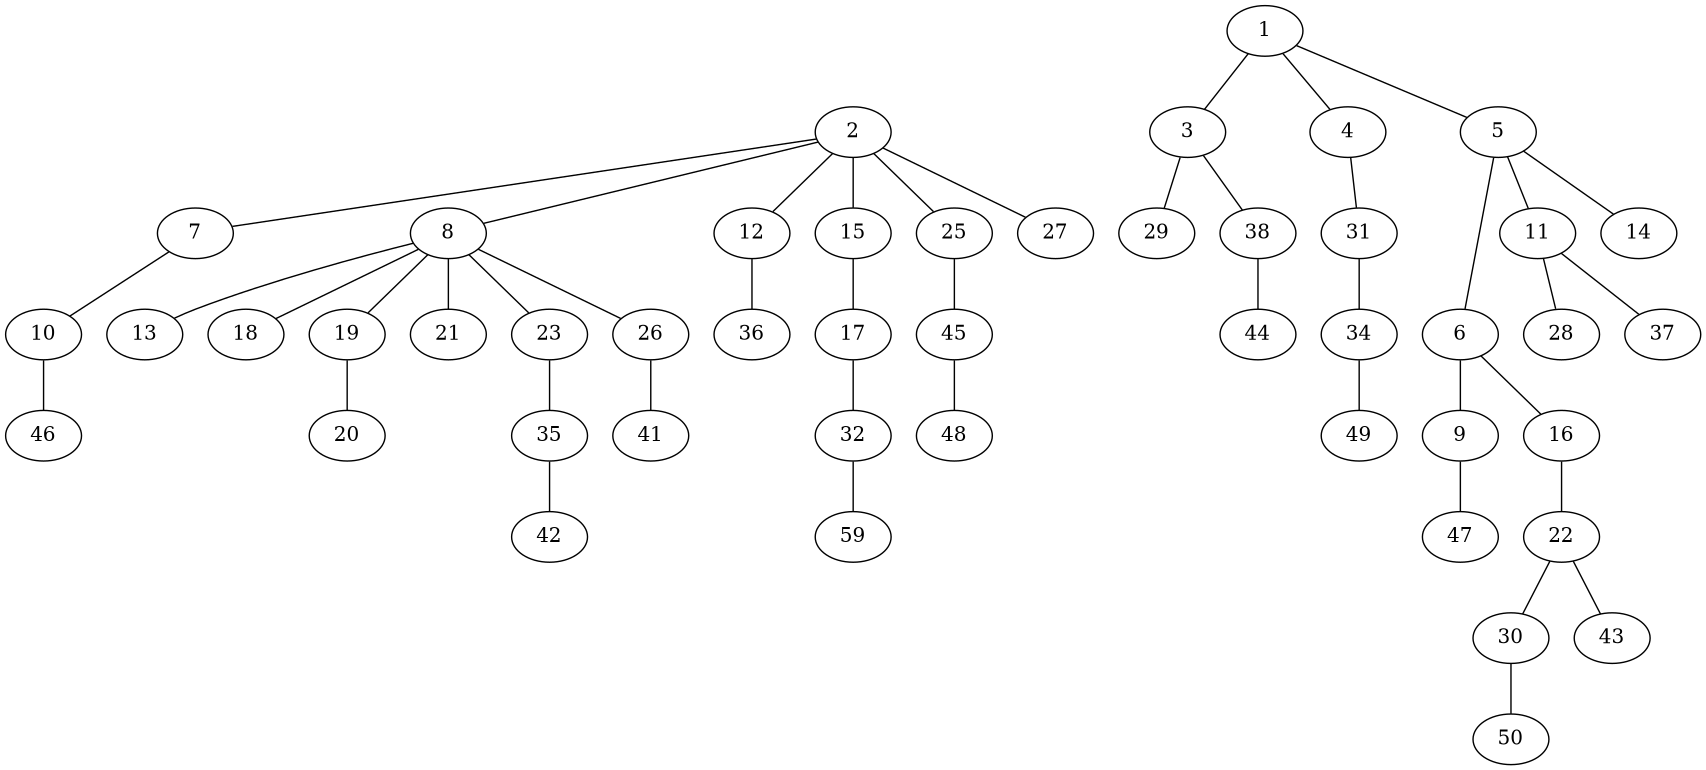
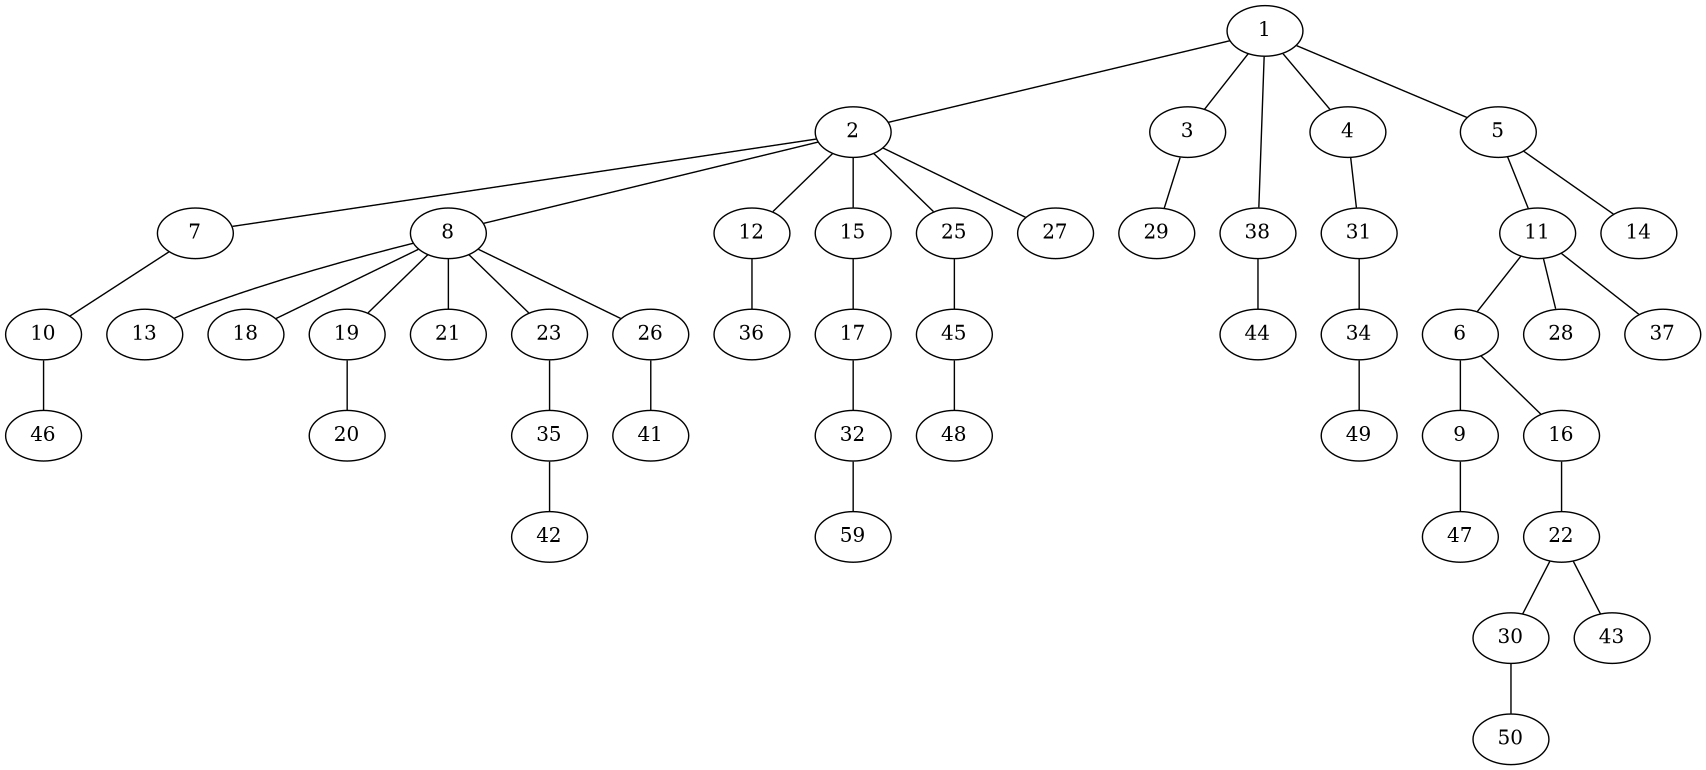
none -> (1059, 82)
(1223, 183) -> (1261, 132)
(1479, 233) -> (1499, 284)
